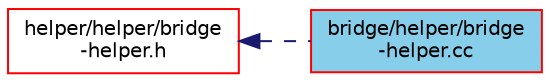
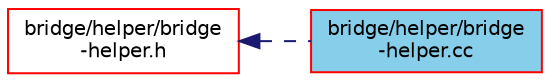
(123, 41) -> (123, 41)
